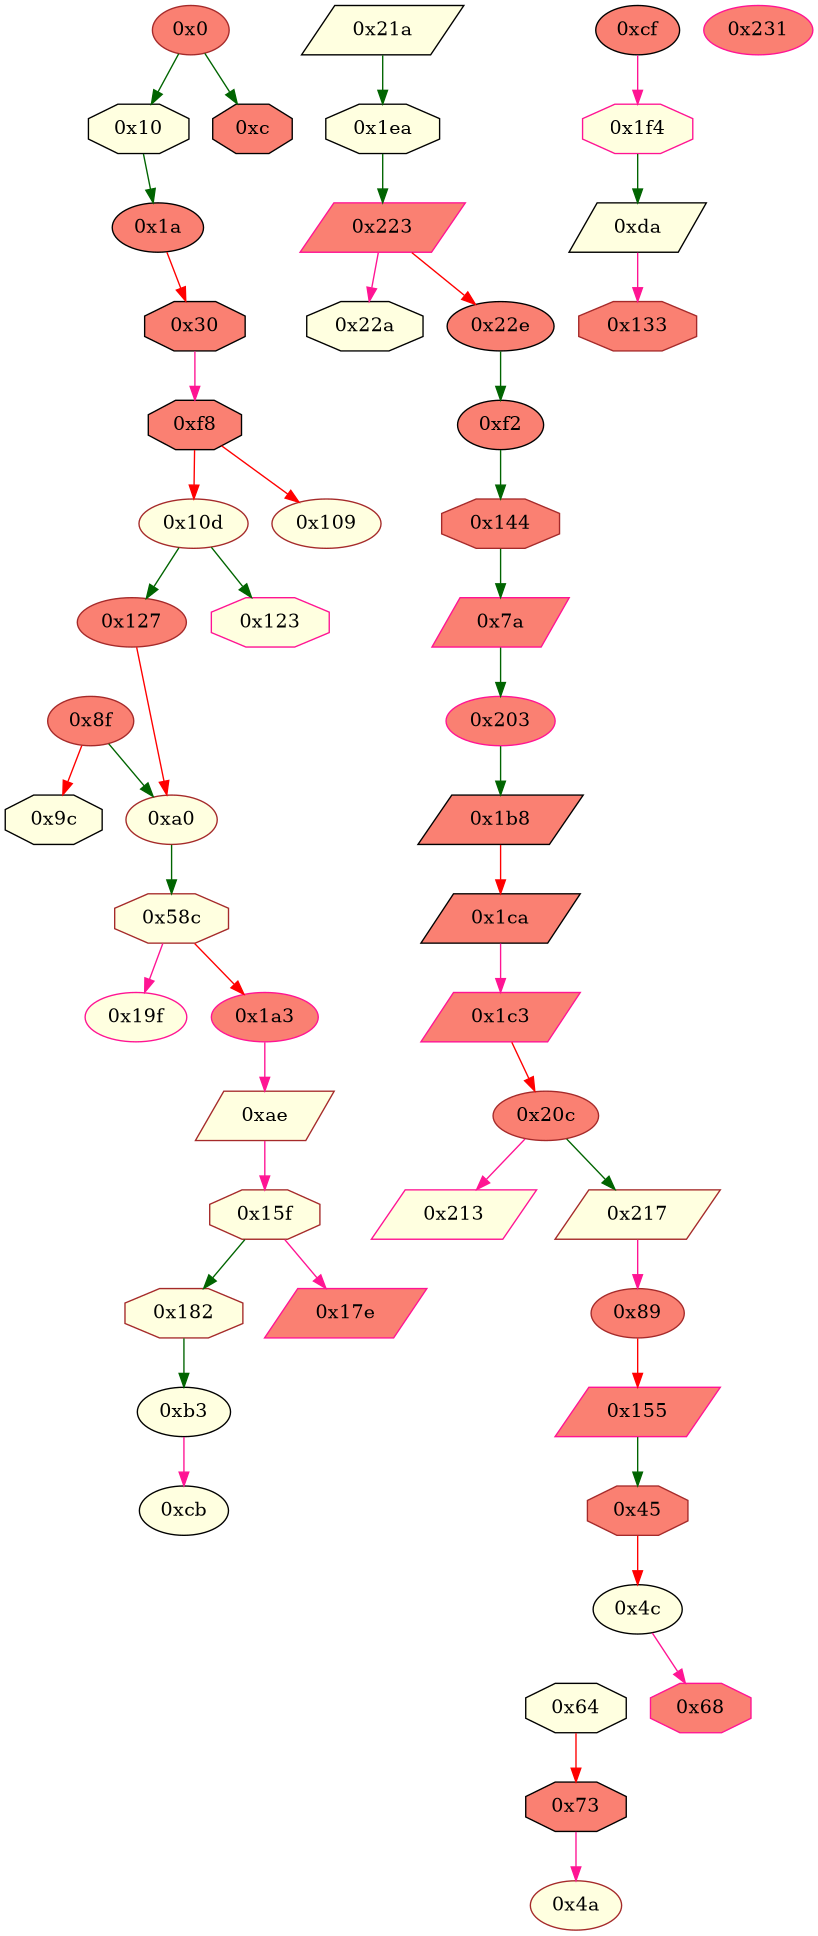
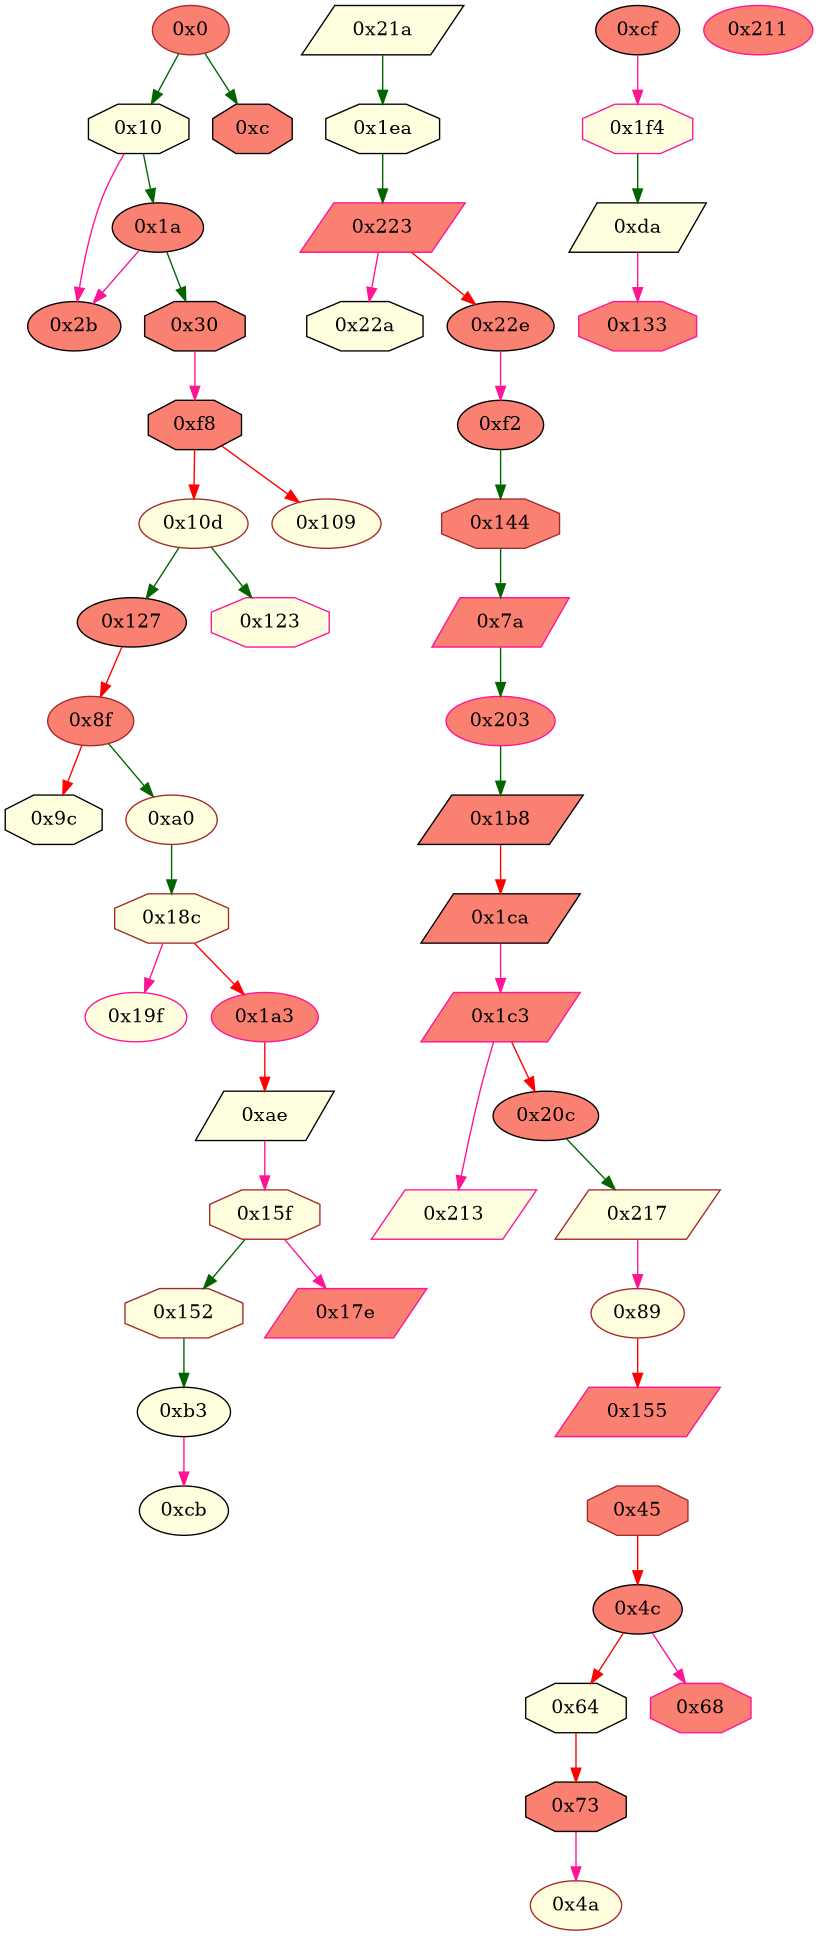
(758, 30) -> (758, 30)
(174, 270) -> (174, 270)
none -> (74, 326)
(638, 326) -> (638, 326)
(501, 369) -> (501, 369)
(132, 622) -> (132, 622)
(150, 714) -> (114, 665)
(172, 918) -> (172, 918)
(265, 1060) -> (265, 1060)
(265, 1116) -> (265, 1116)
(546, 1116) -> (546, 1116)
(506, 1159) -> (476, 1108)
(184, 1313) -> (184, 1313)
(638, 1313) -> (638, 1313)
(638, 1455) -> none
(638, 1609) -> (638, 1609)
none -> (611, 1652)
